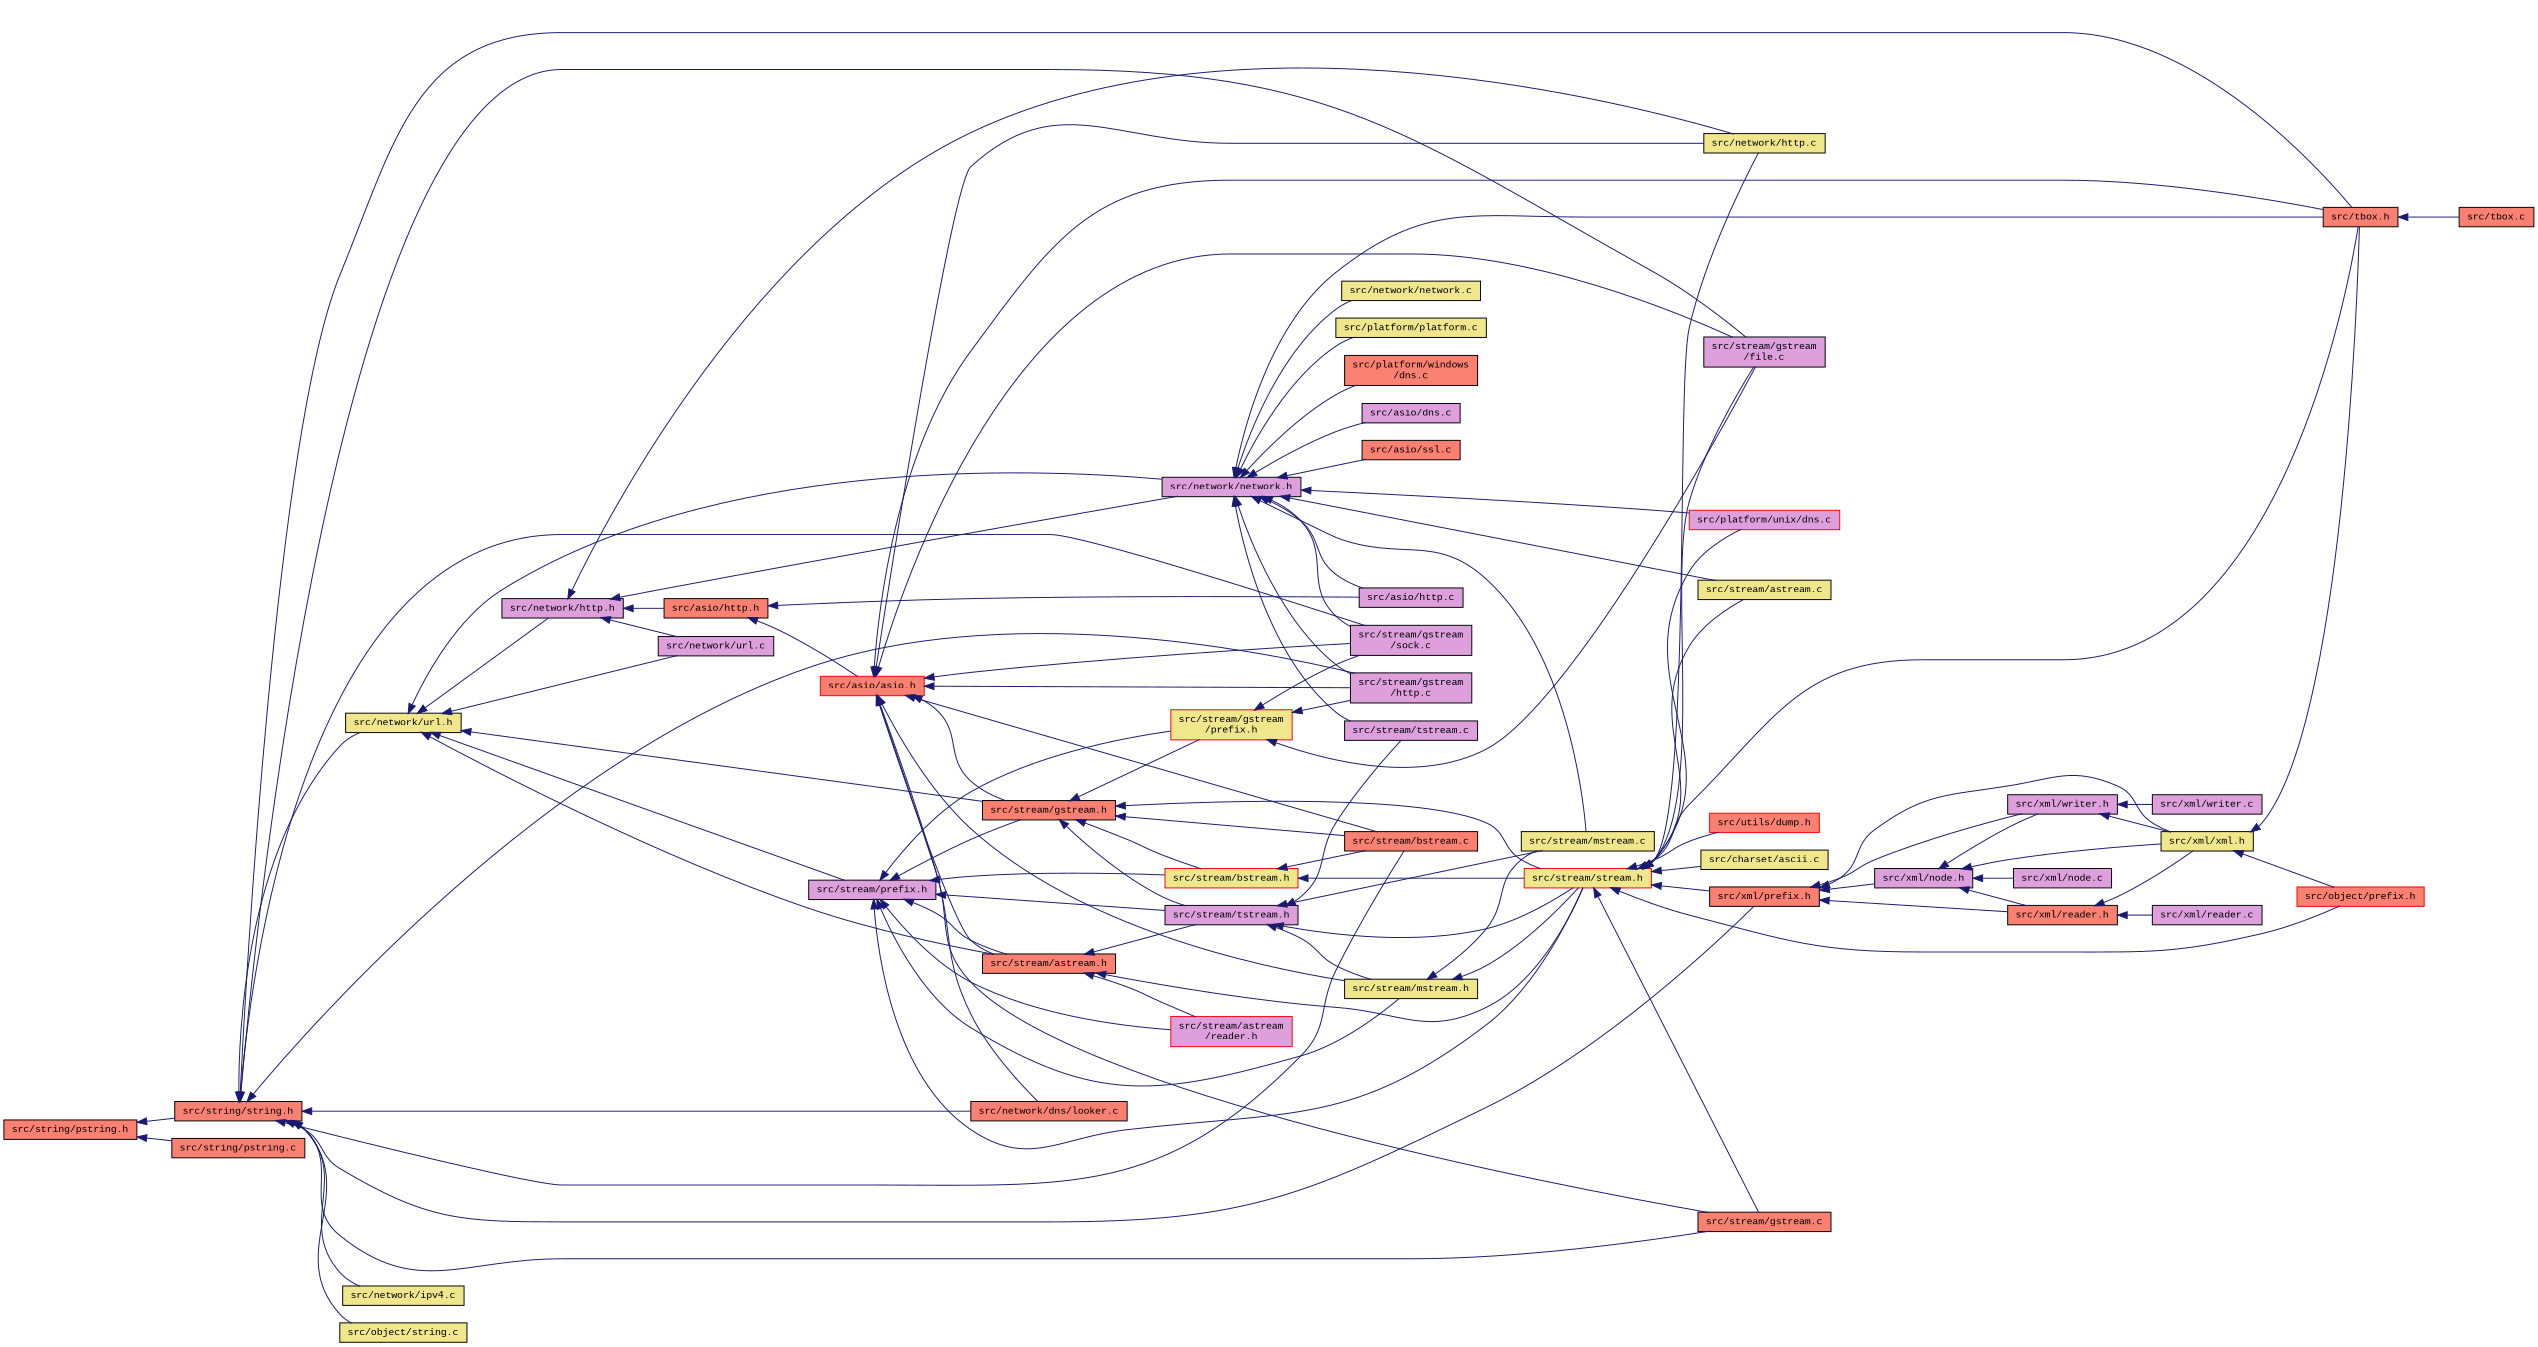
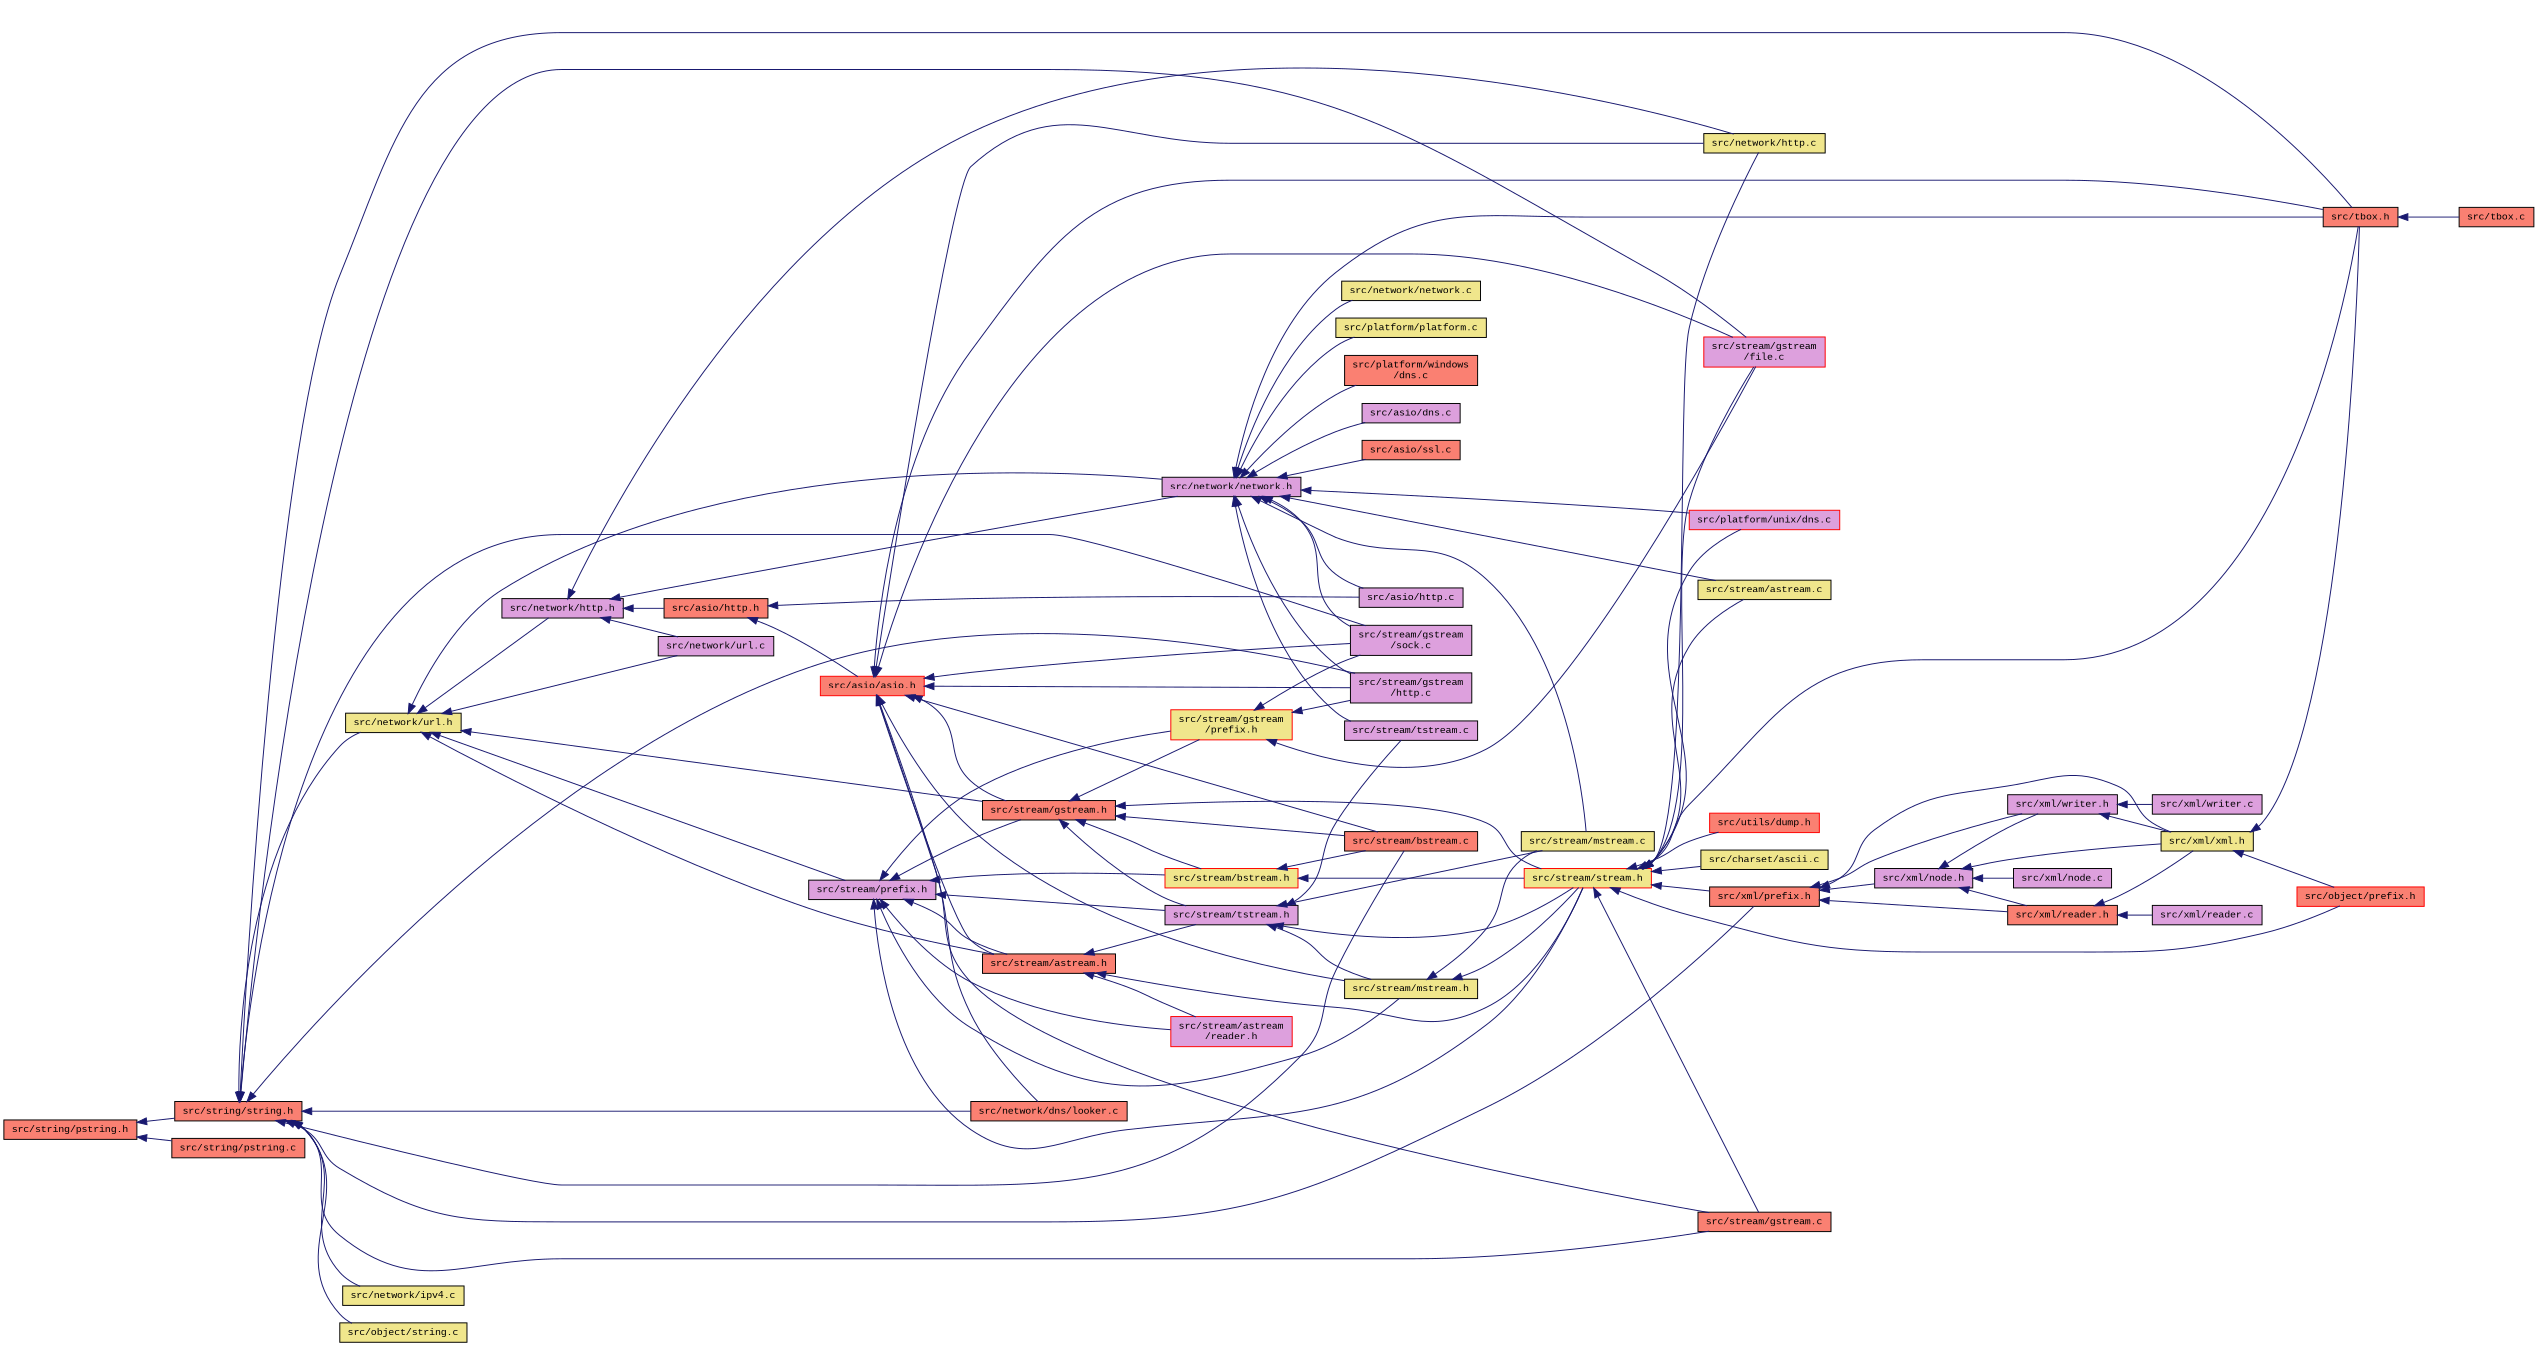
(1764, 352) -> (1764, 352)
